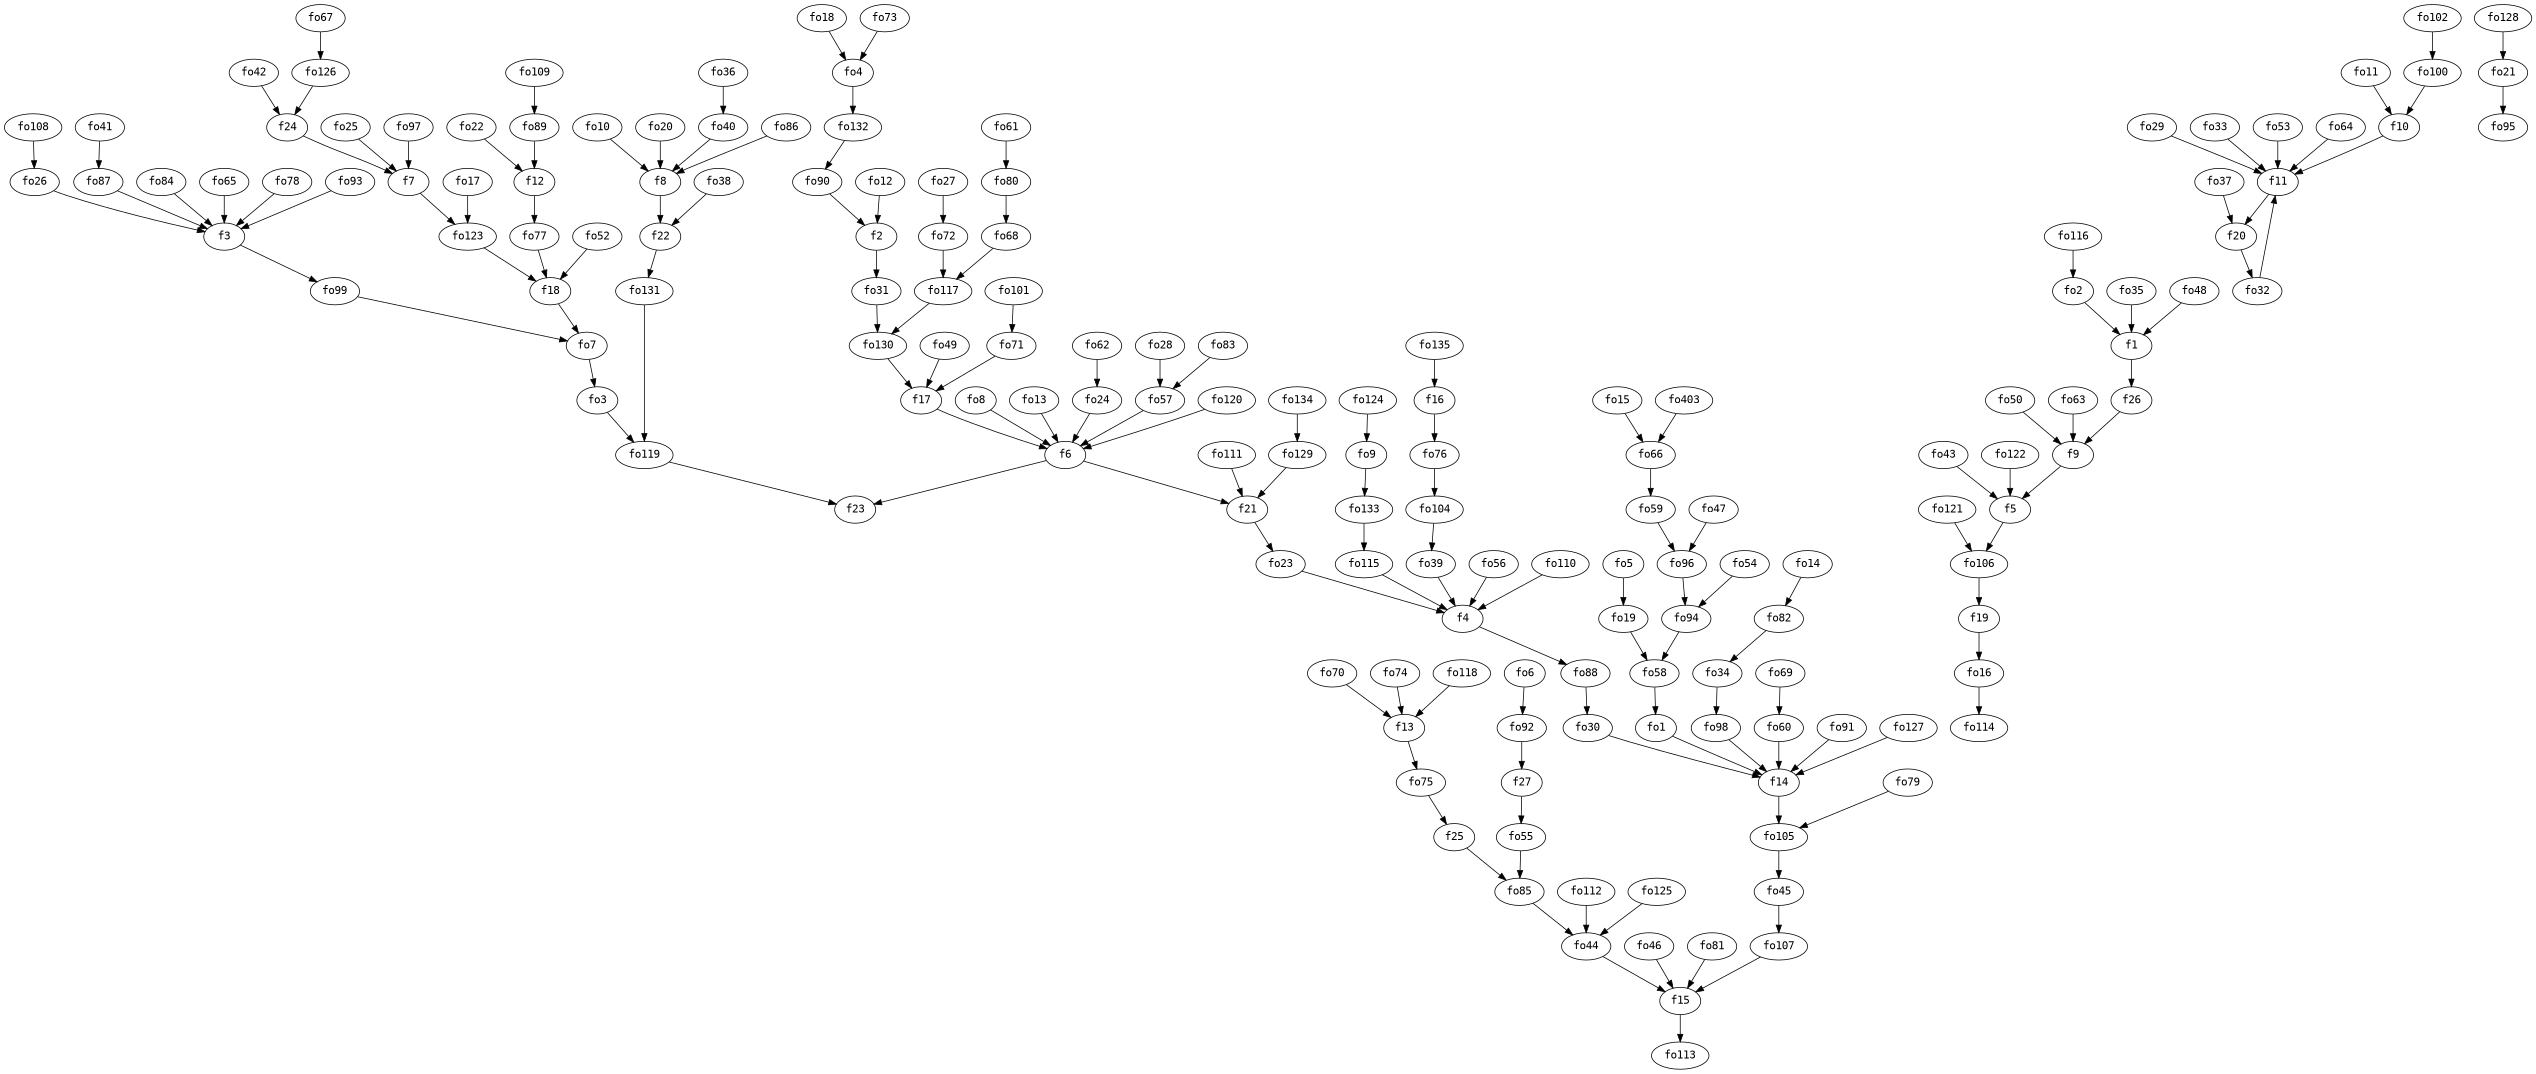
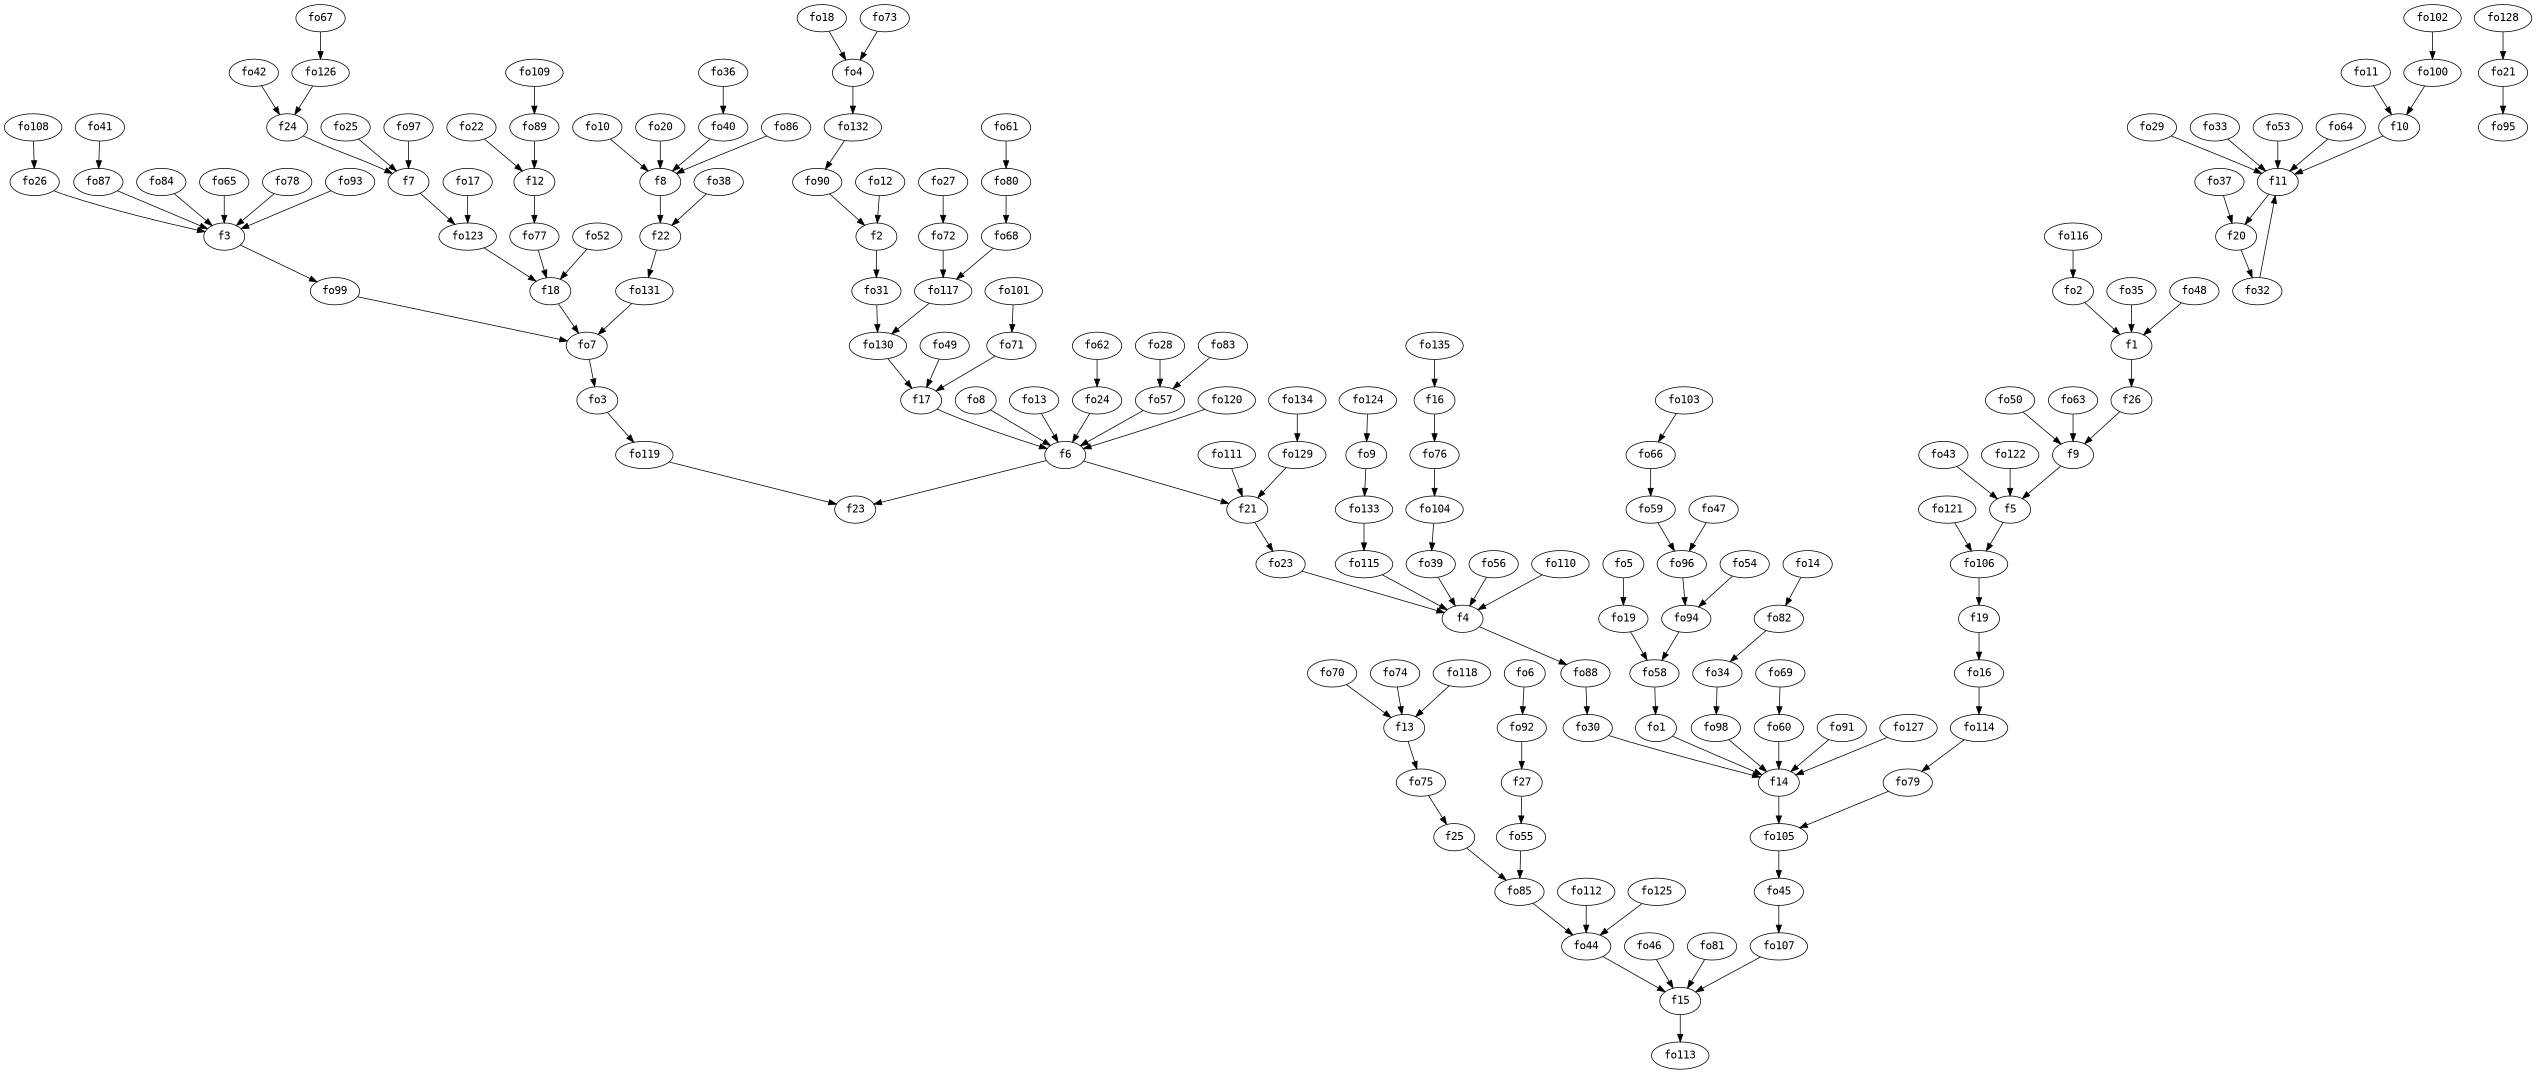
(644, 369) -> (618, 316)
(1617, 400) -> none
(1684, 400) -> (1684, 400)
none -> (1946, 753)
